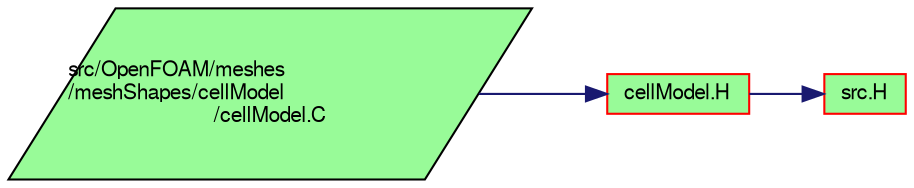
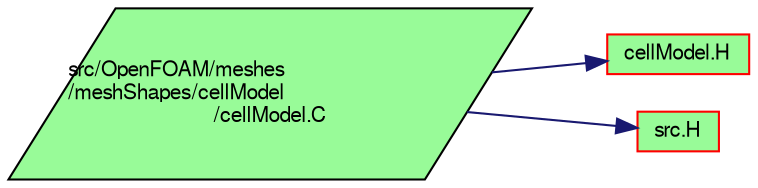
(776, 94) -> (542, 119)
